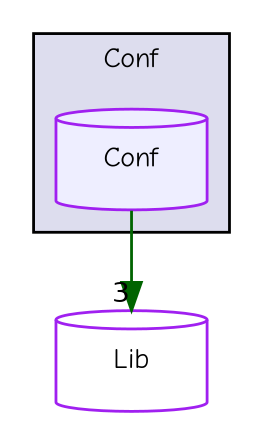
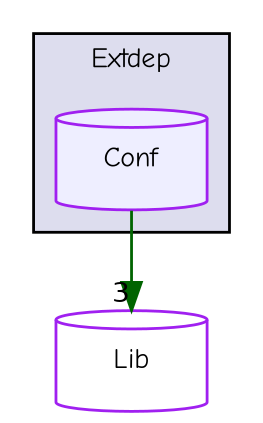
(132, 60) -> (132, 60)
